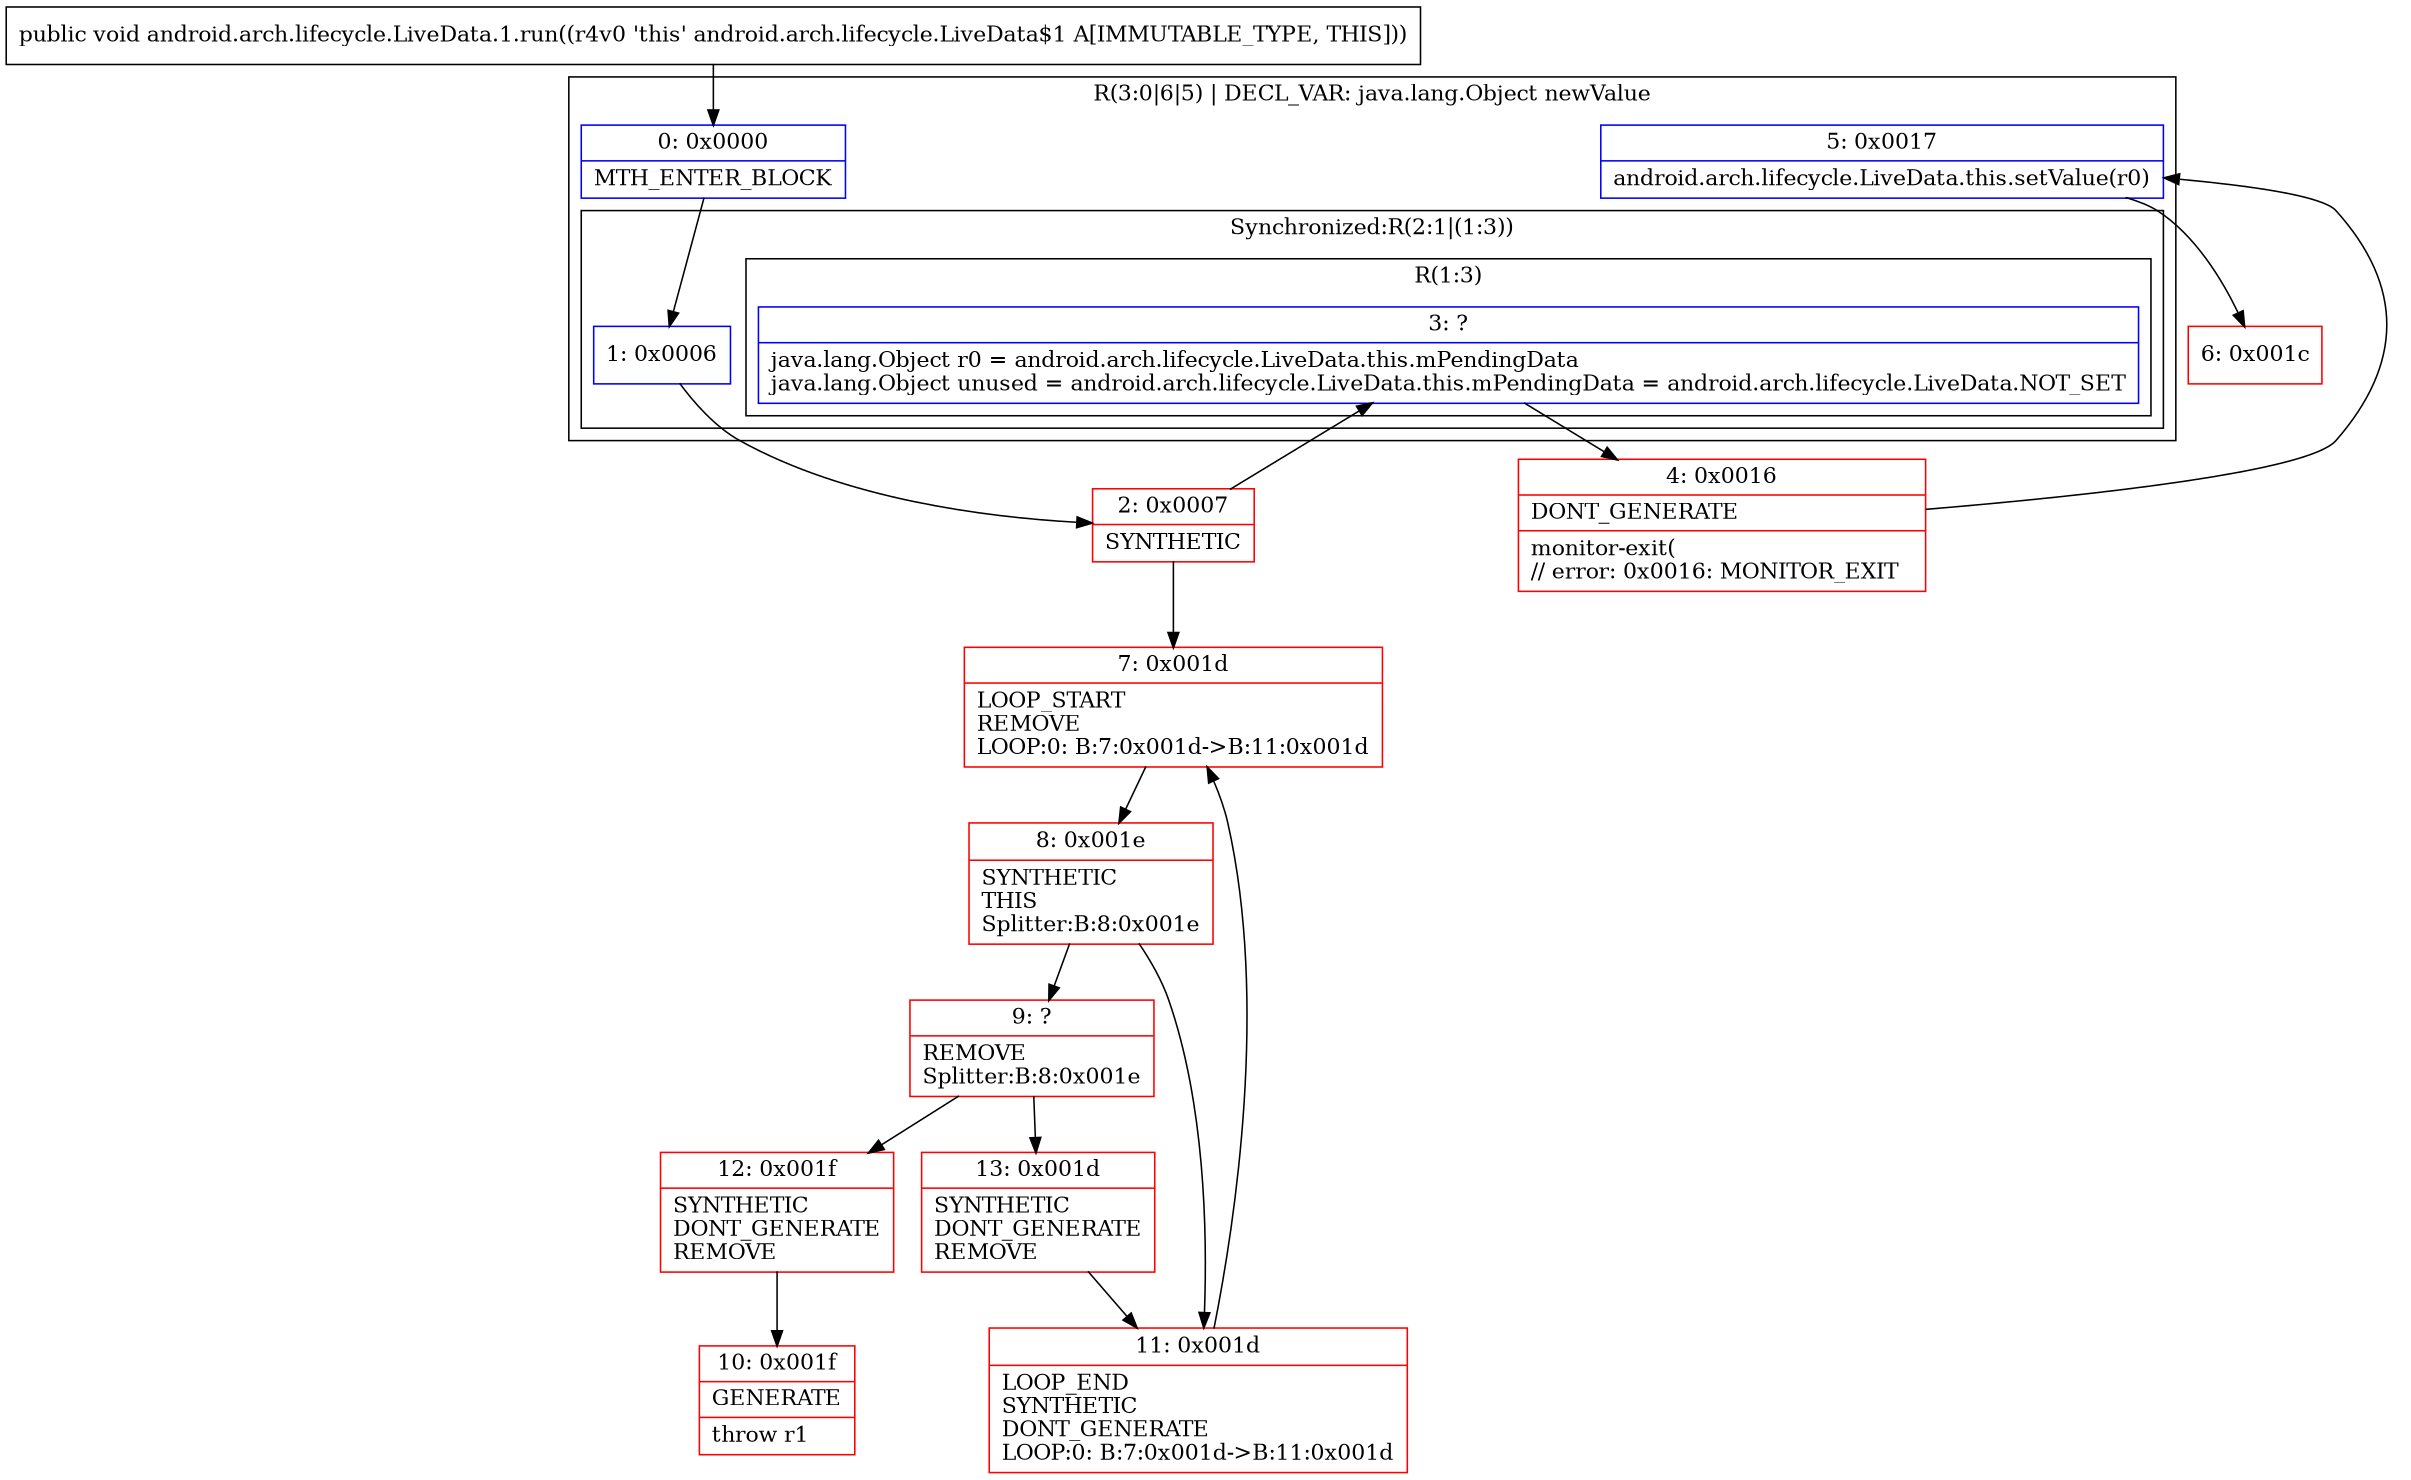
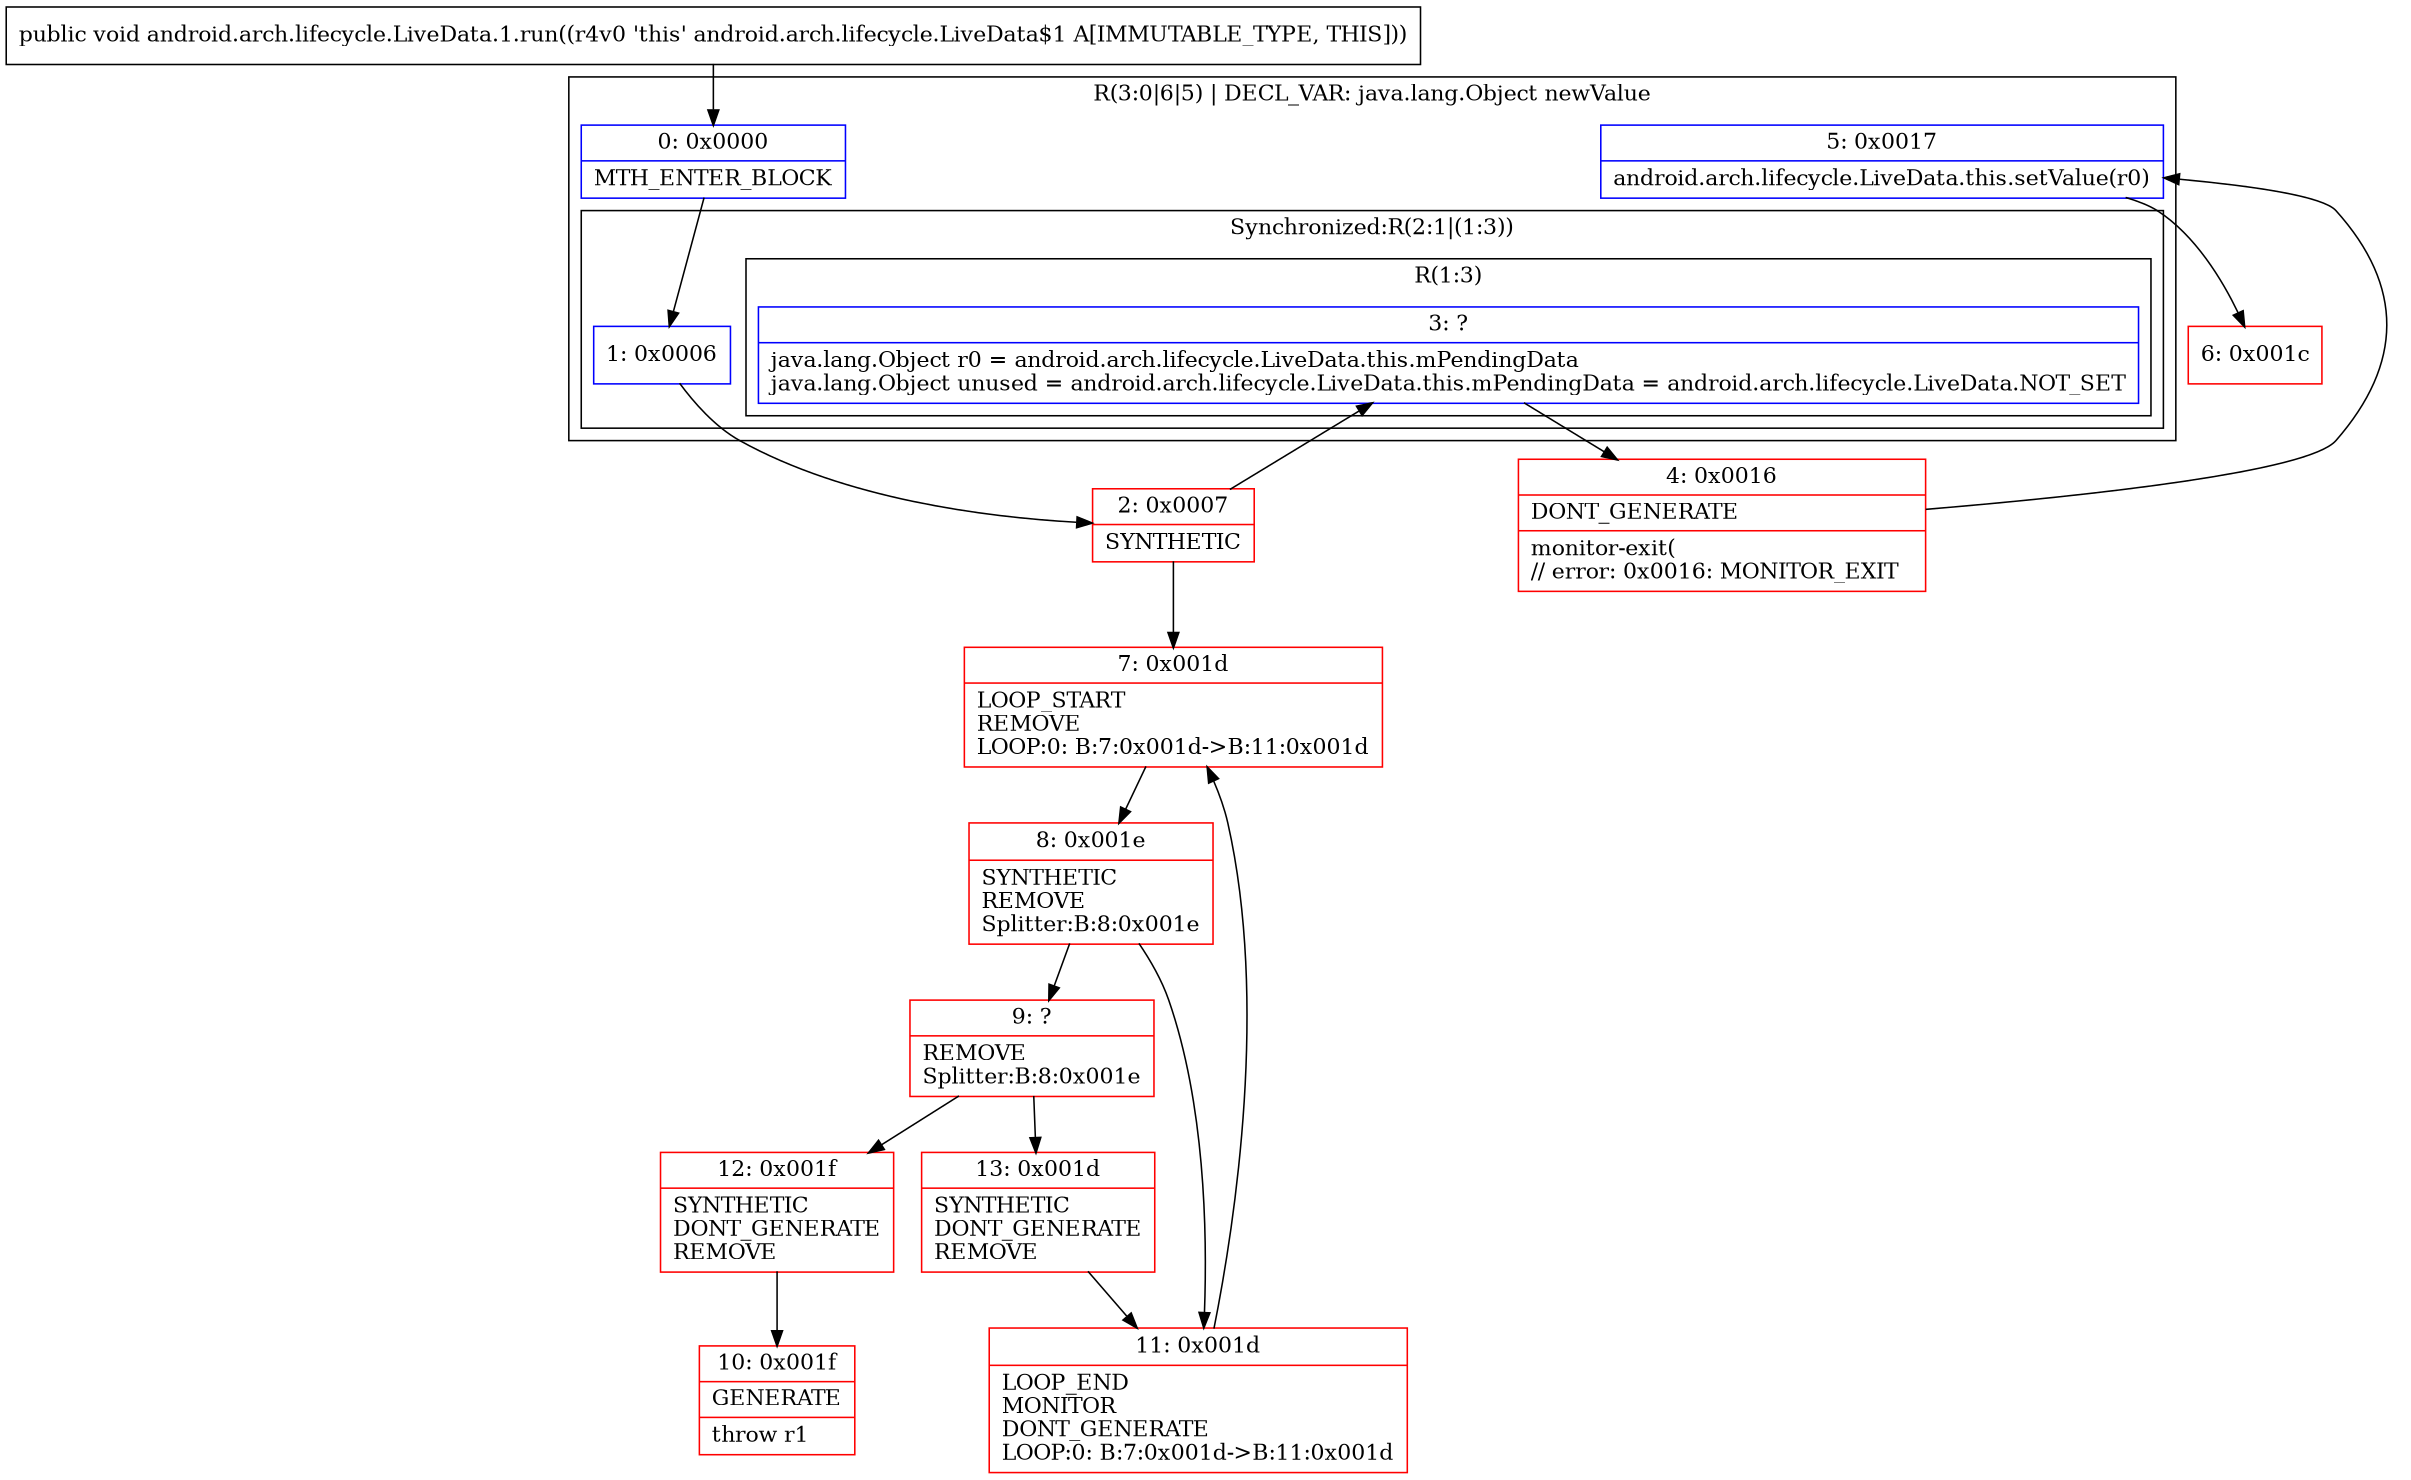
(1010, 901) -> (1034, 901)
(1070, 1407) -> (1059, 1407)
